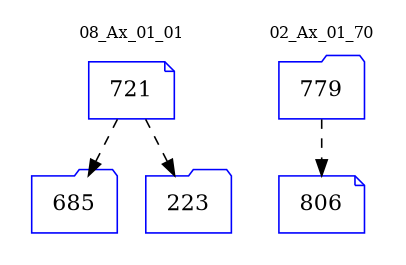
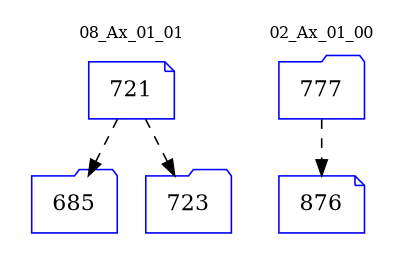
(322, 34) -> (322, 34)
(322, 90) -> (322, 90)
(189, 204) -> (189, 204)
(322, 204) -> (322, 204)
